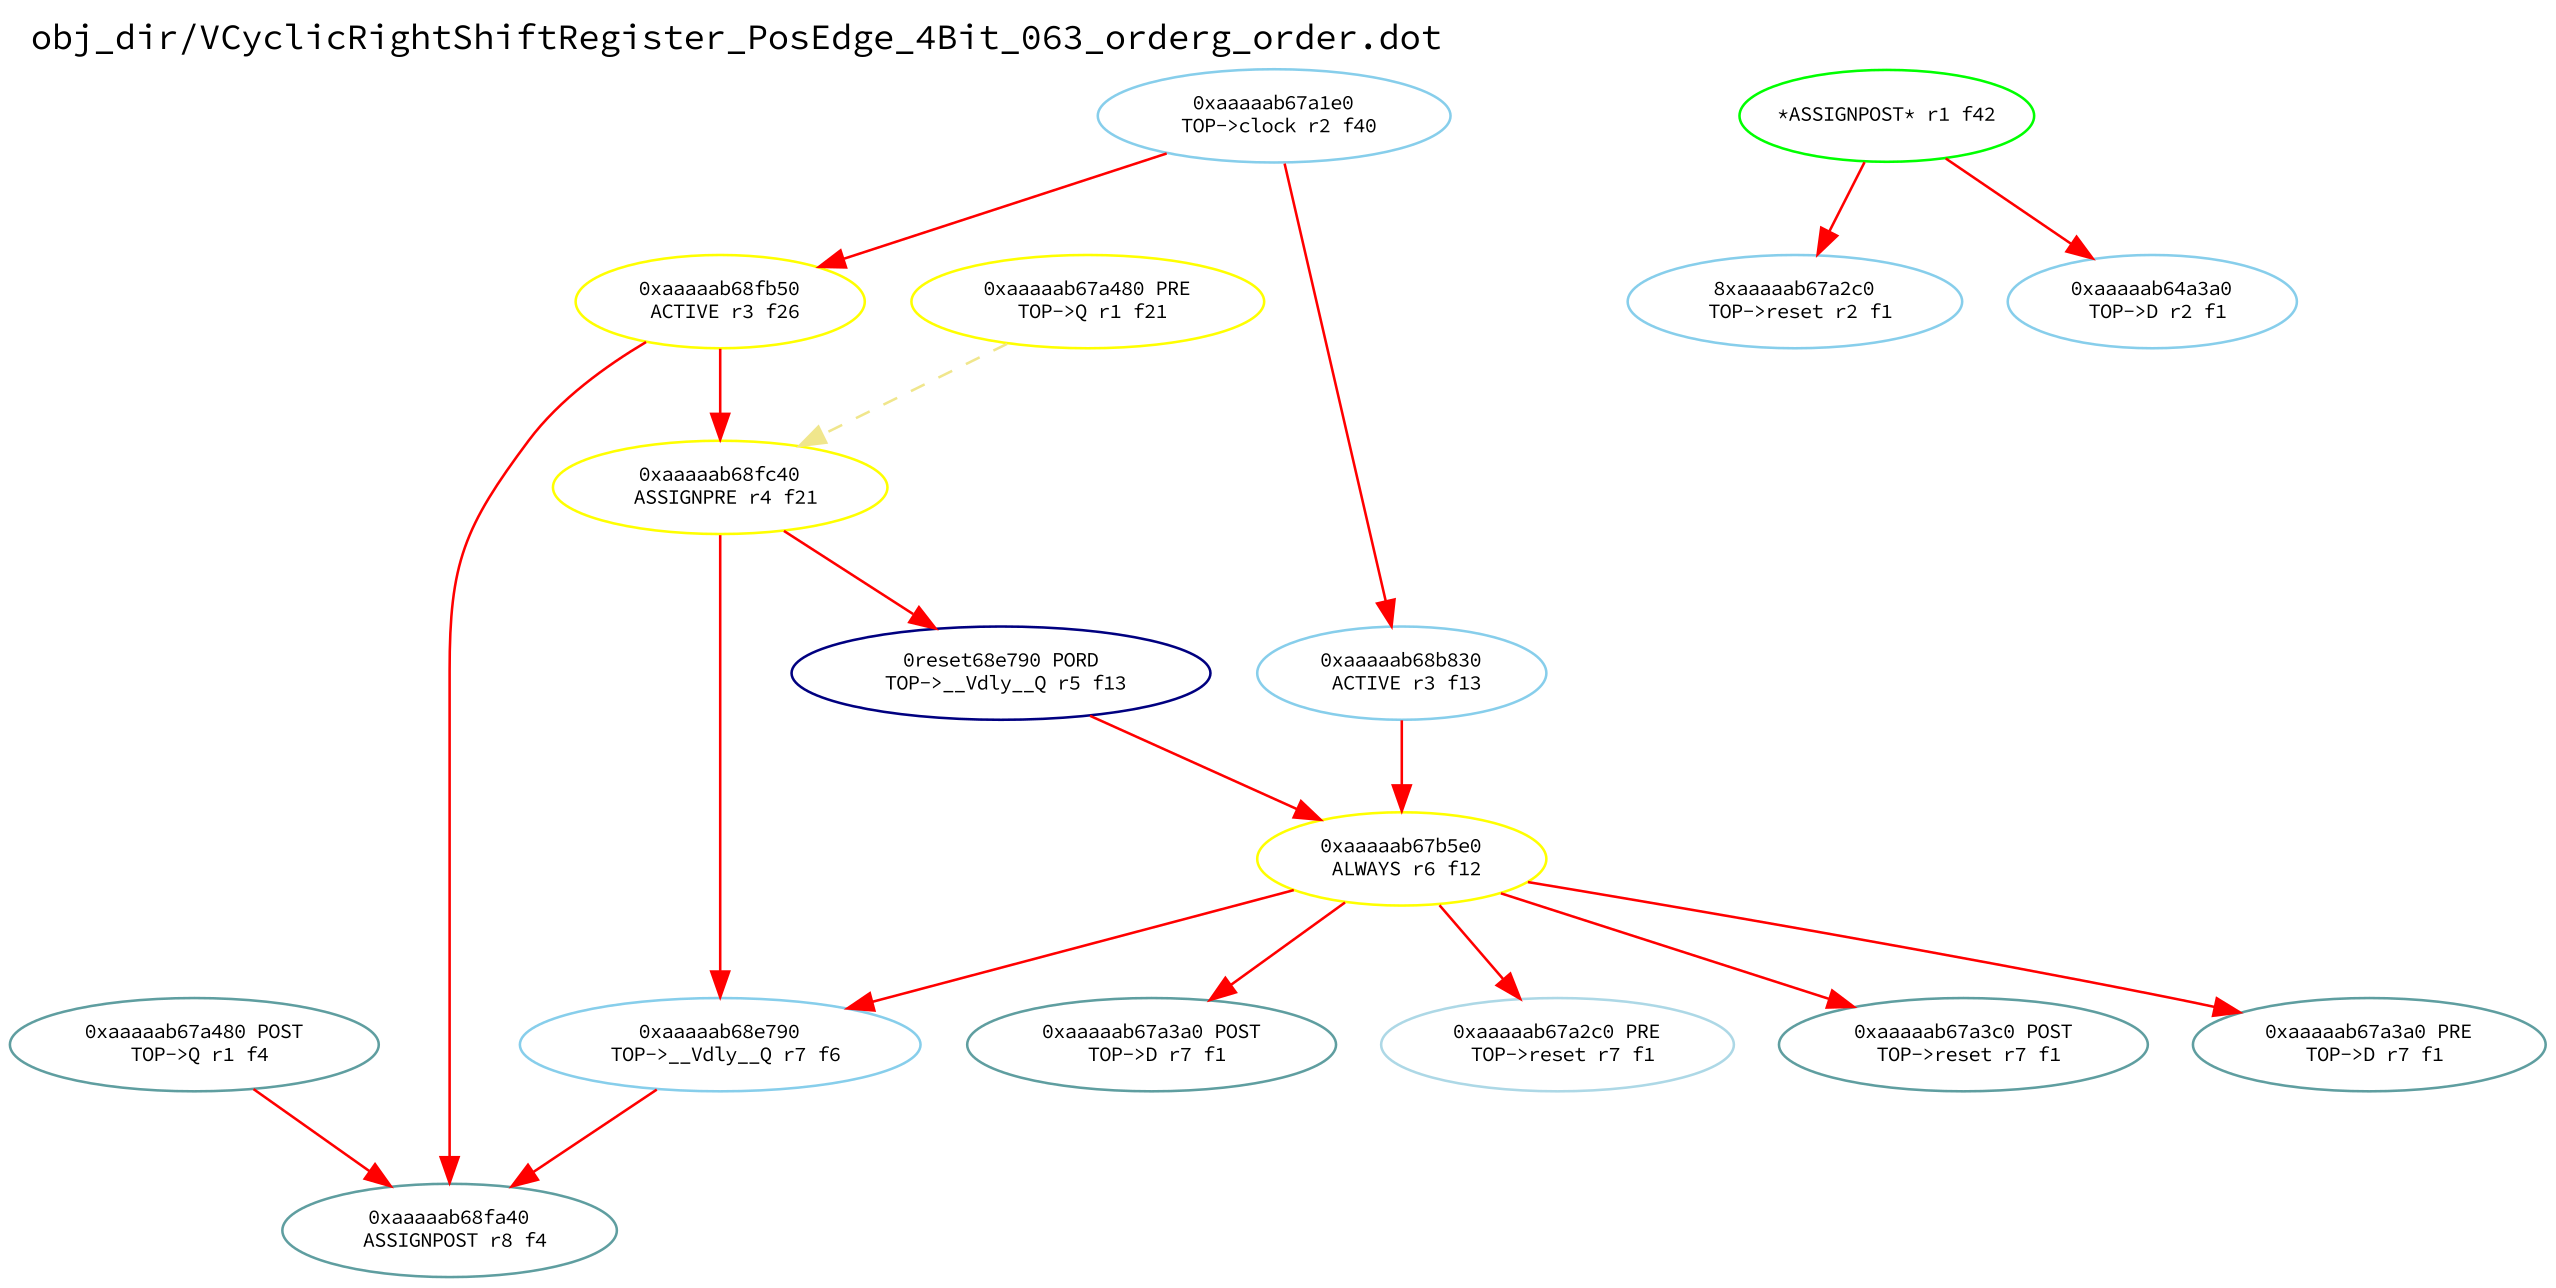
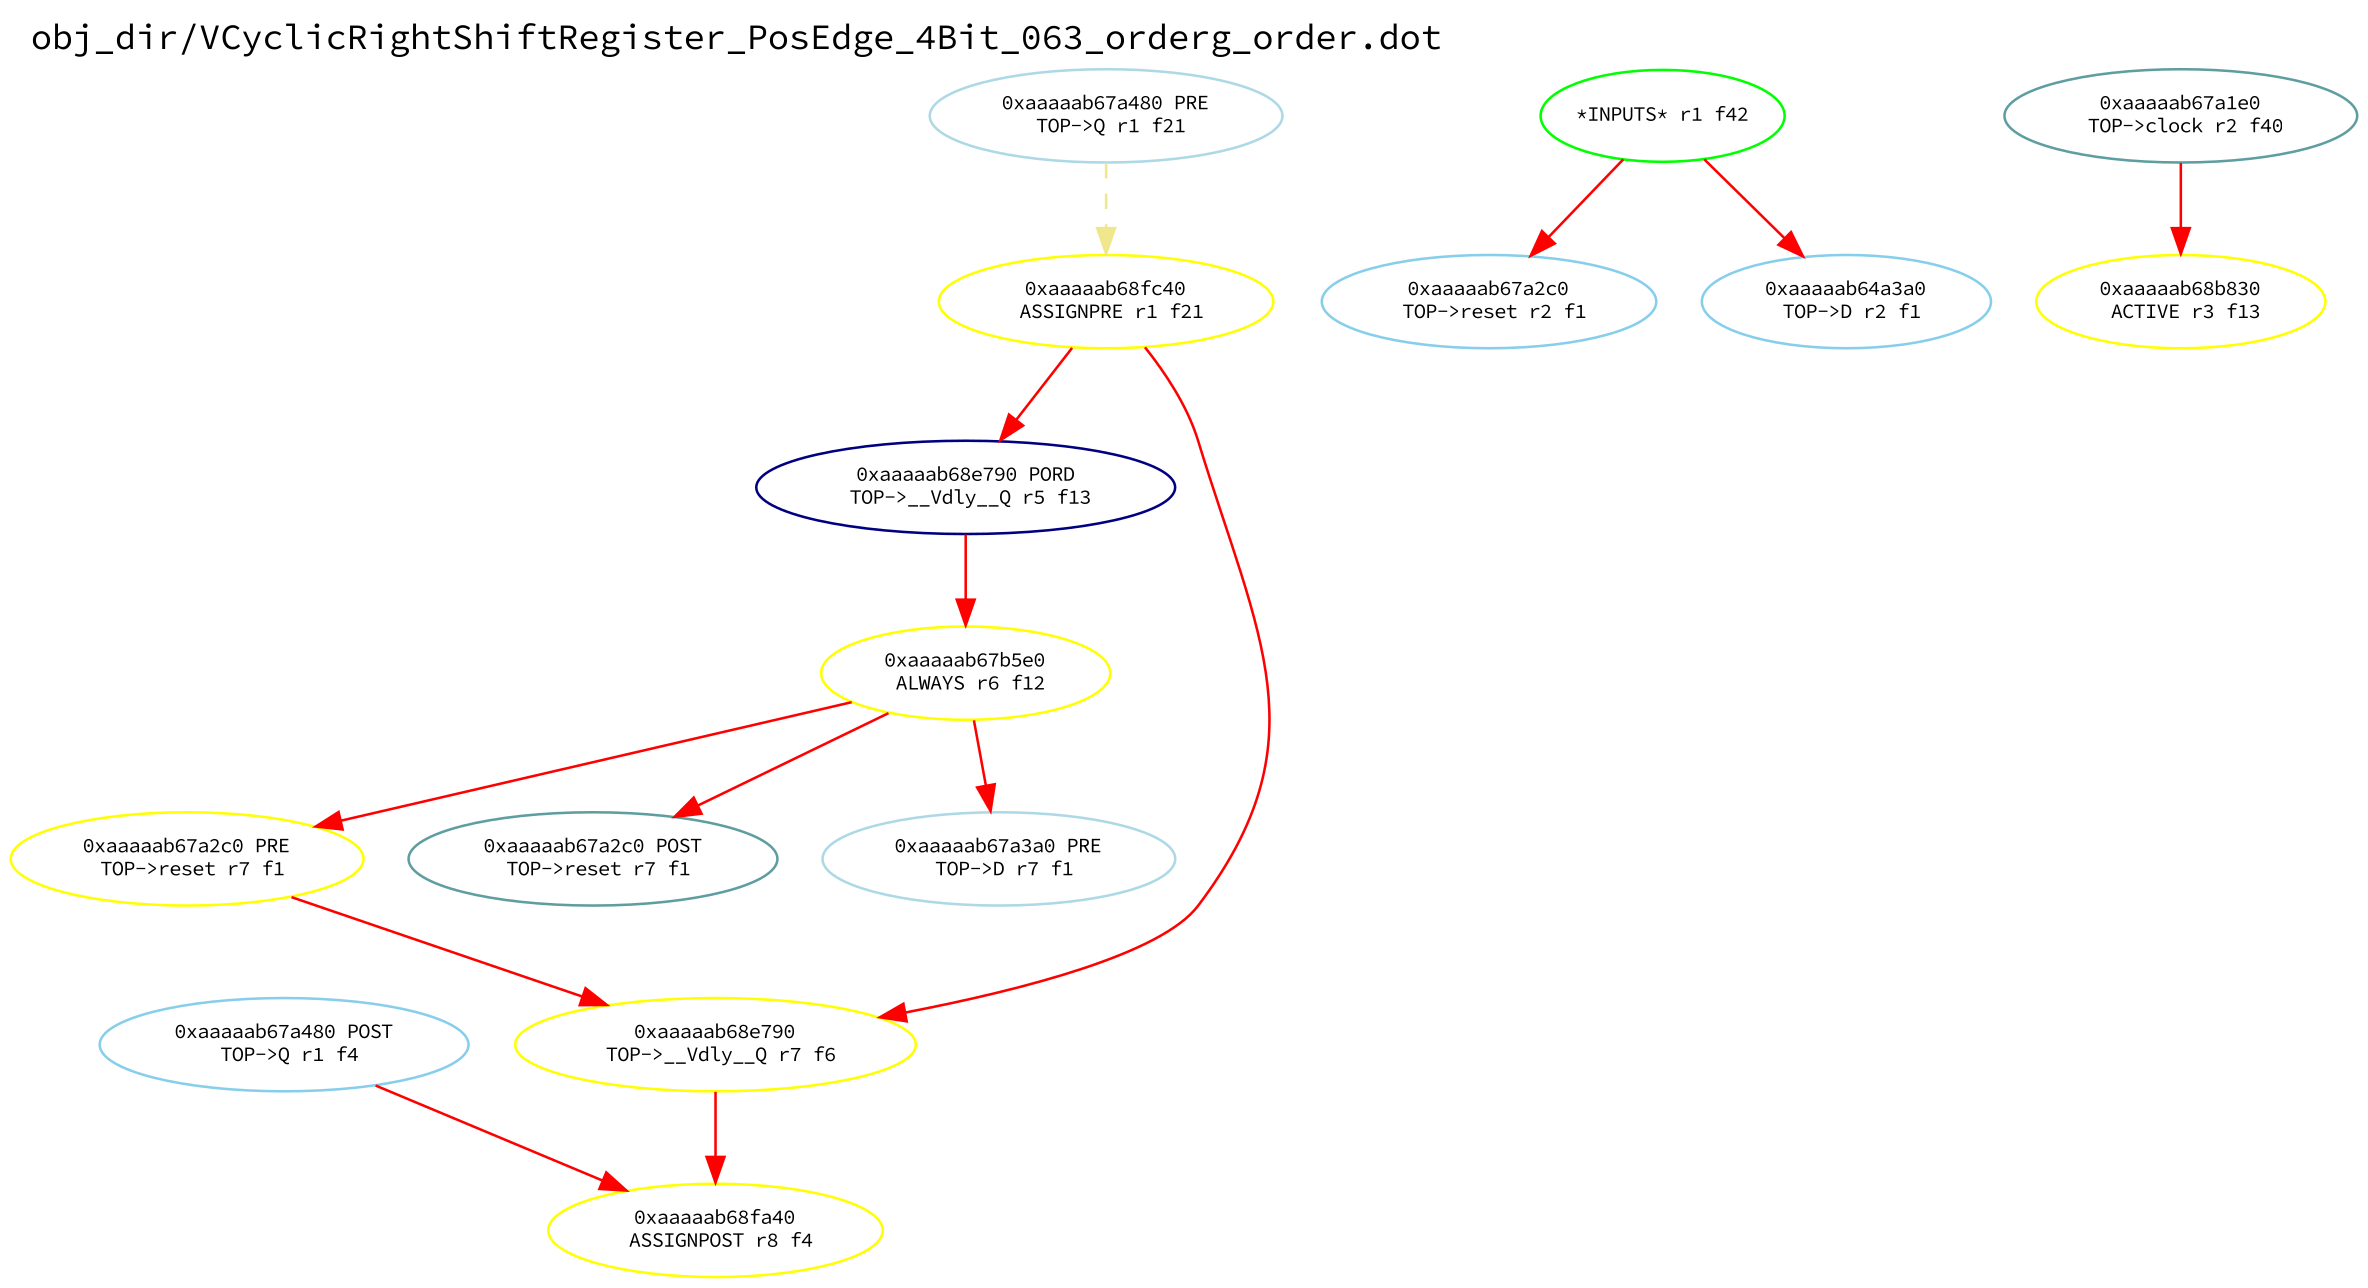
(1274, 116) -> (2181, 116)
(1887, 116) -> (1663, 116)
(720, 302) -> none
(1088, 302) -> (1106, 116)
(1795, 302) -> (1489, 302)
(720, 487) -> (1106, 302)
(1001, 673) -> (966, 487)
(1402, 673) -> (2181, 302)
(1402, 753) -> none
(1083, 946) -> (437, 947)
(194, 1045) -> (284, 1045)
(720, 1045) -> (716, 1045)
(1152, 1045) -> none
(1558, 1045) -> (187, 859)
(1963, 1045) -> (593, 859)
(2369, 1045) -> (999, 859)
(450, 1230) -> (716, 1230)
